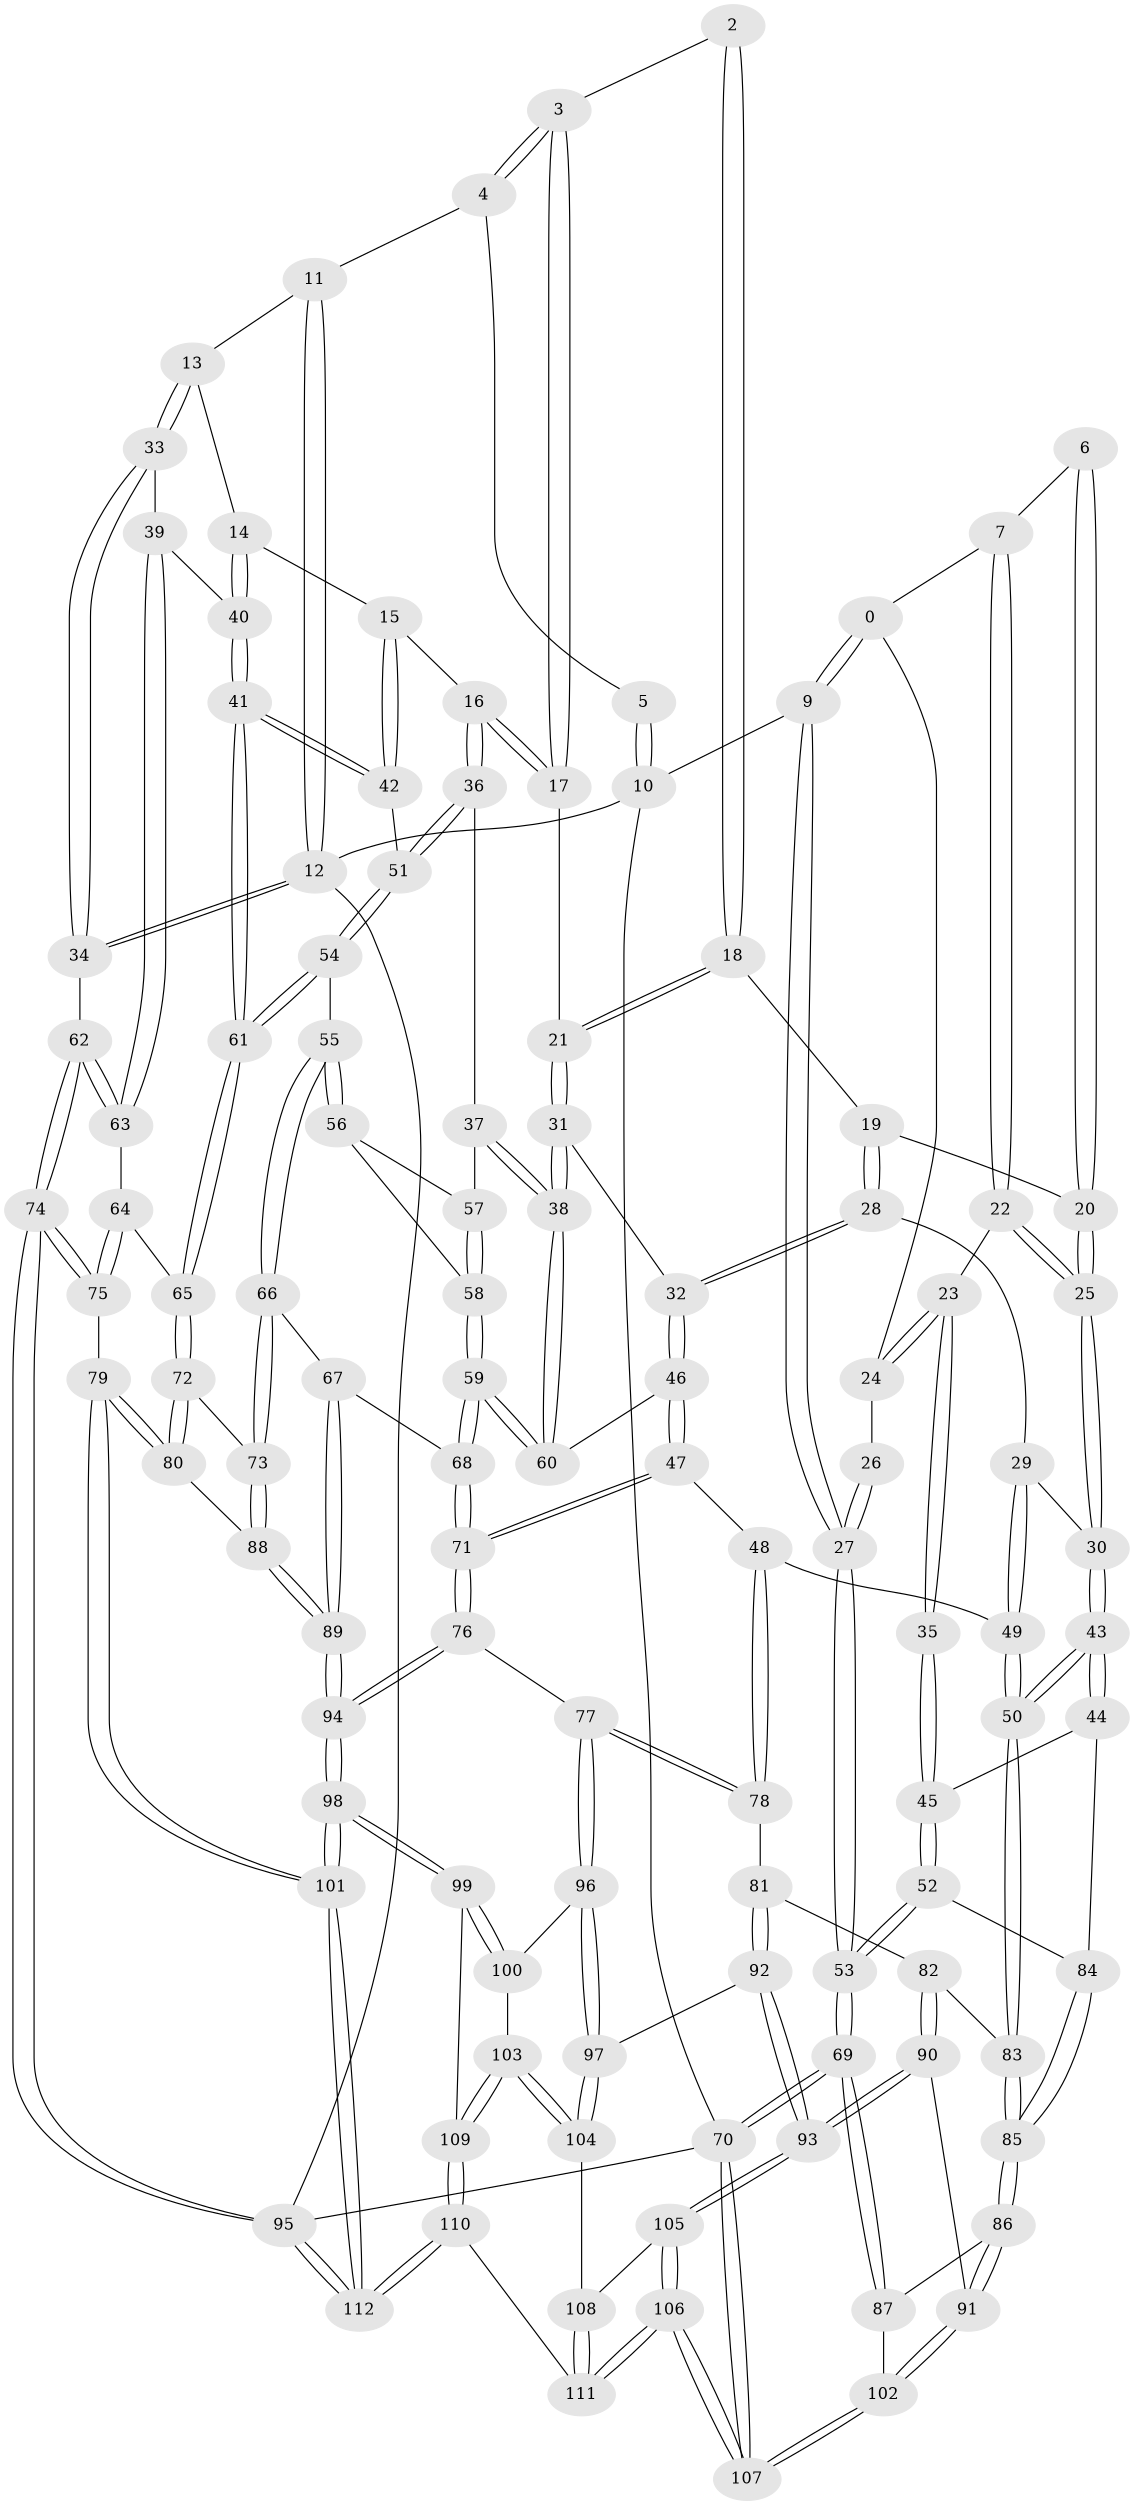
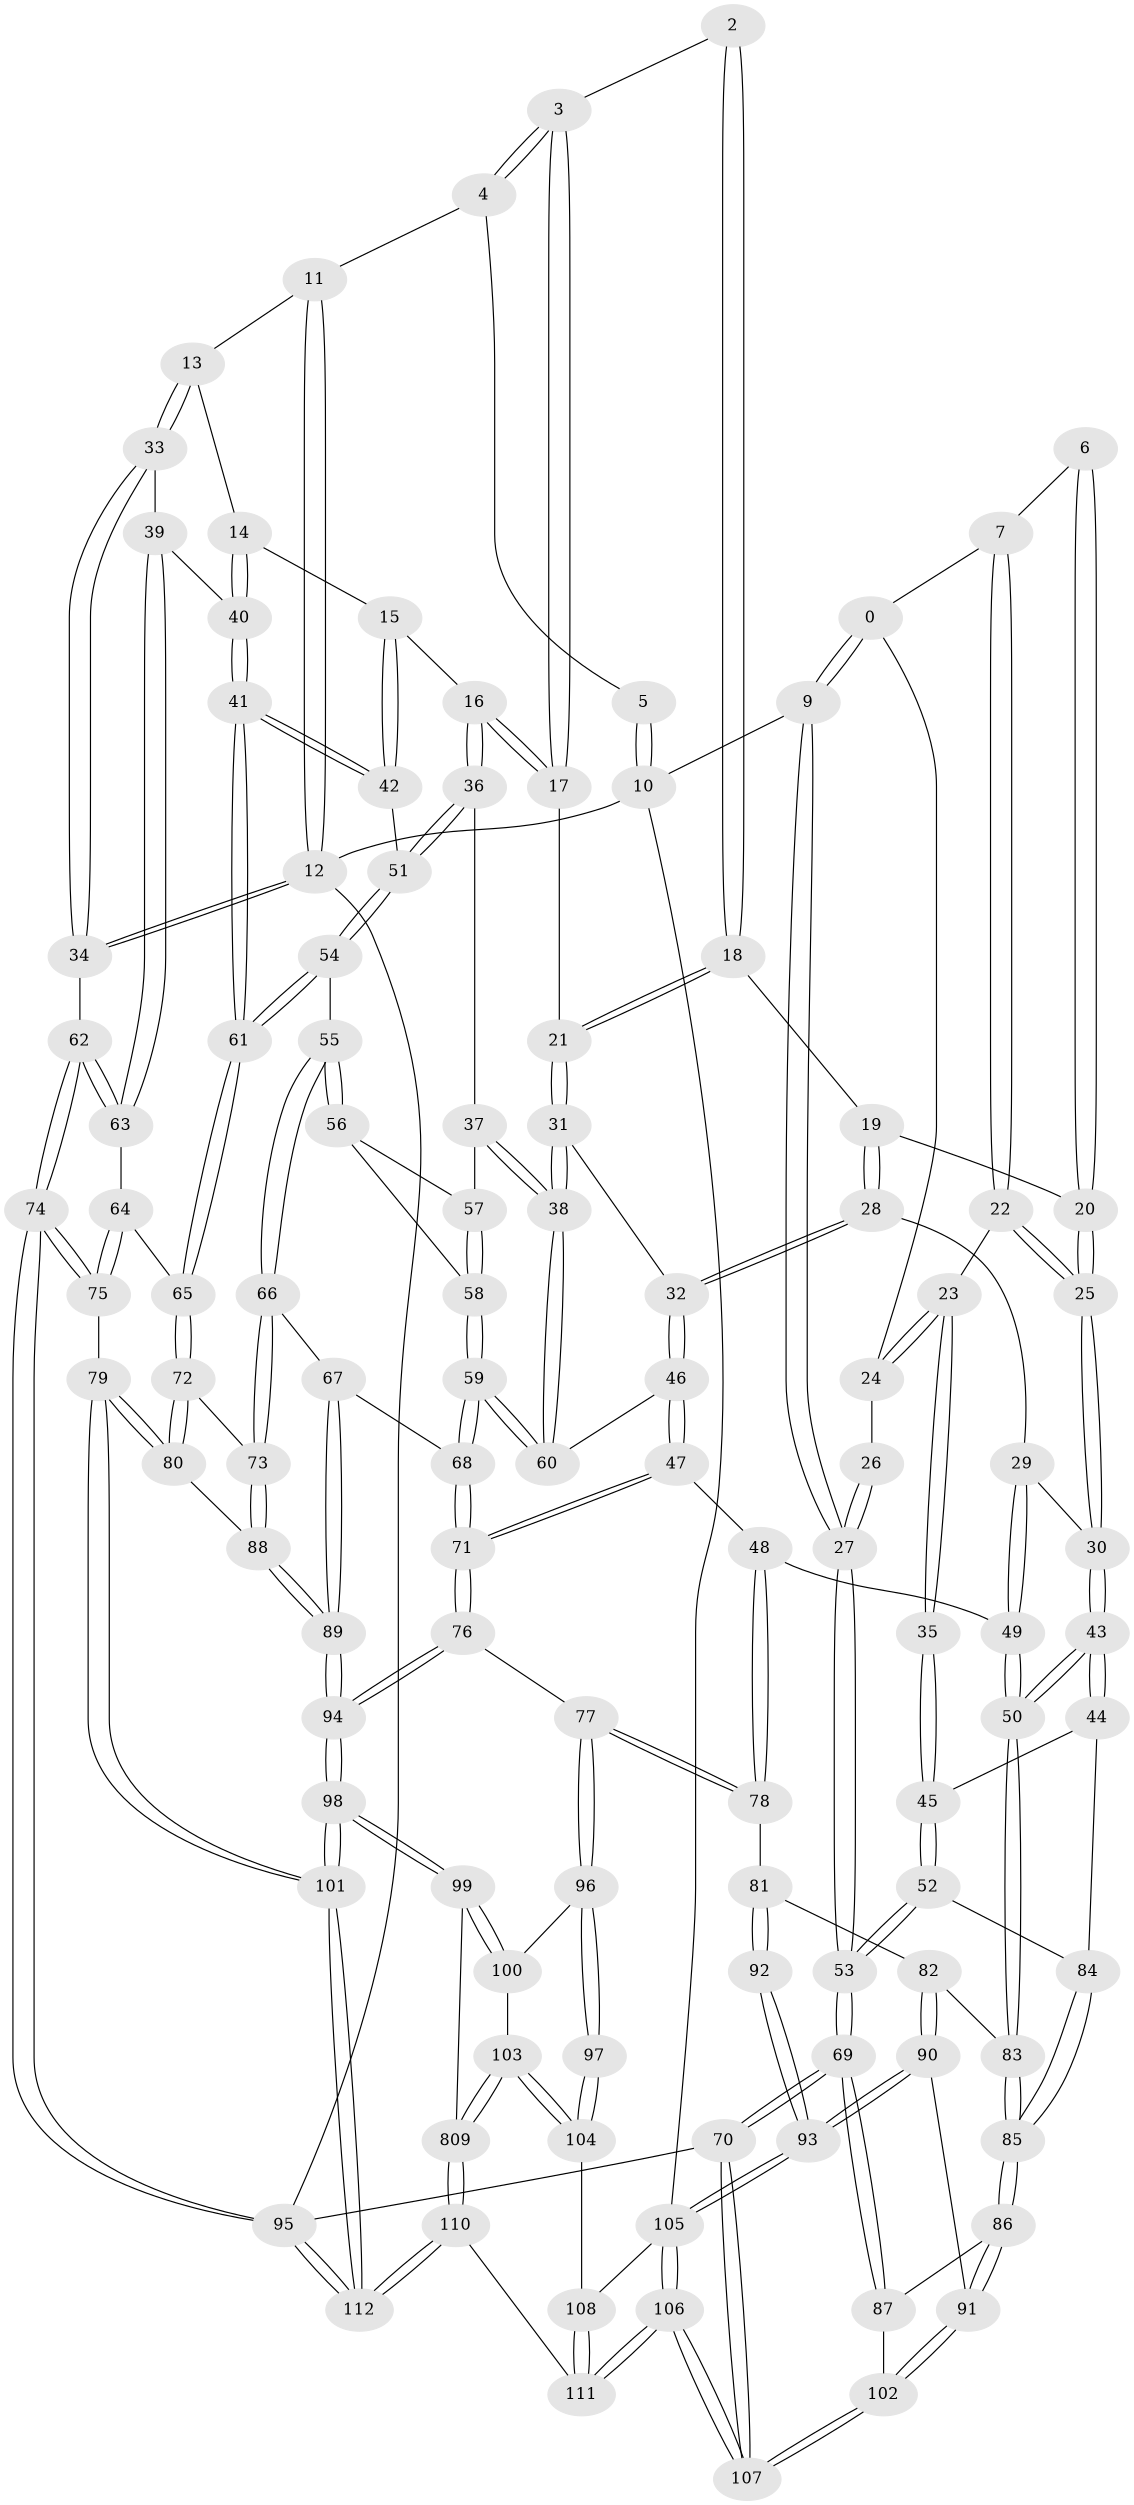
(634, 1469) -> (720, 1470)
(680, 2012) -> none
(456, 2141) -> (456, 2141)
